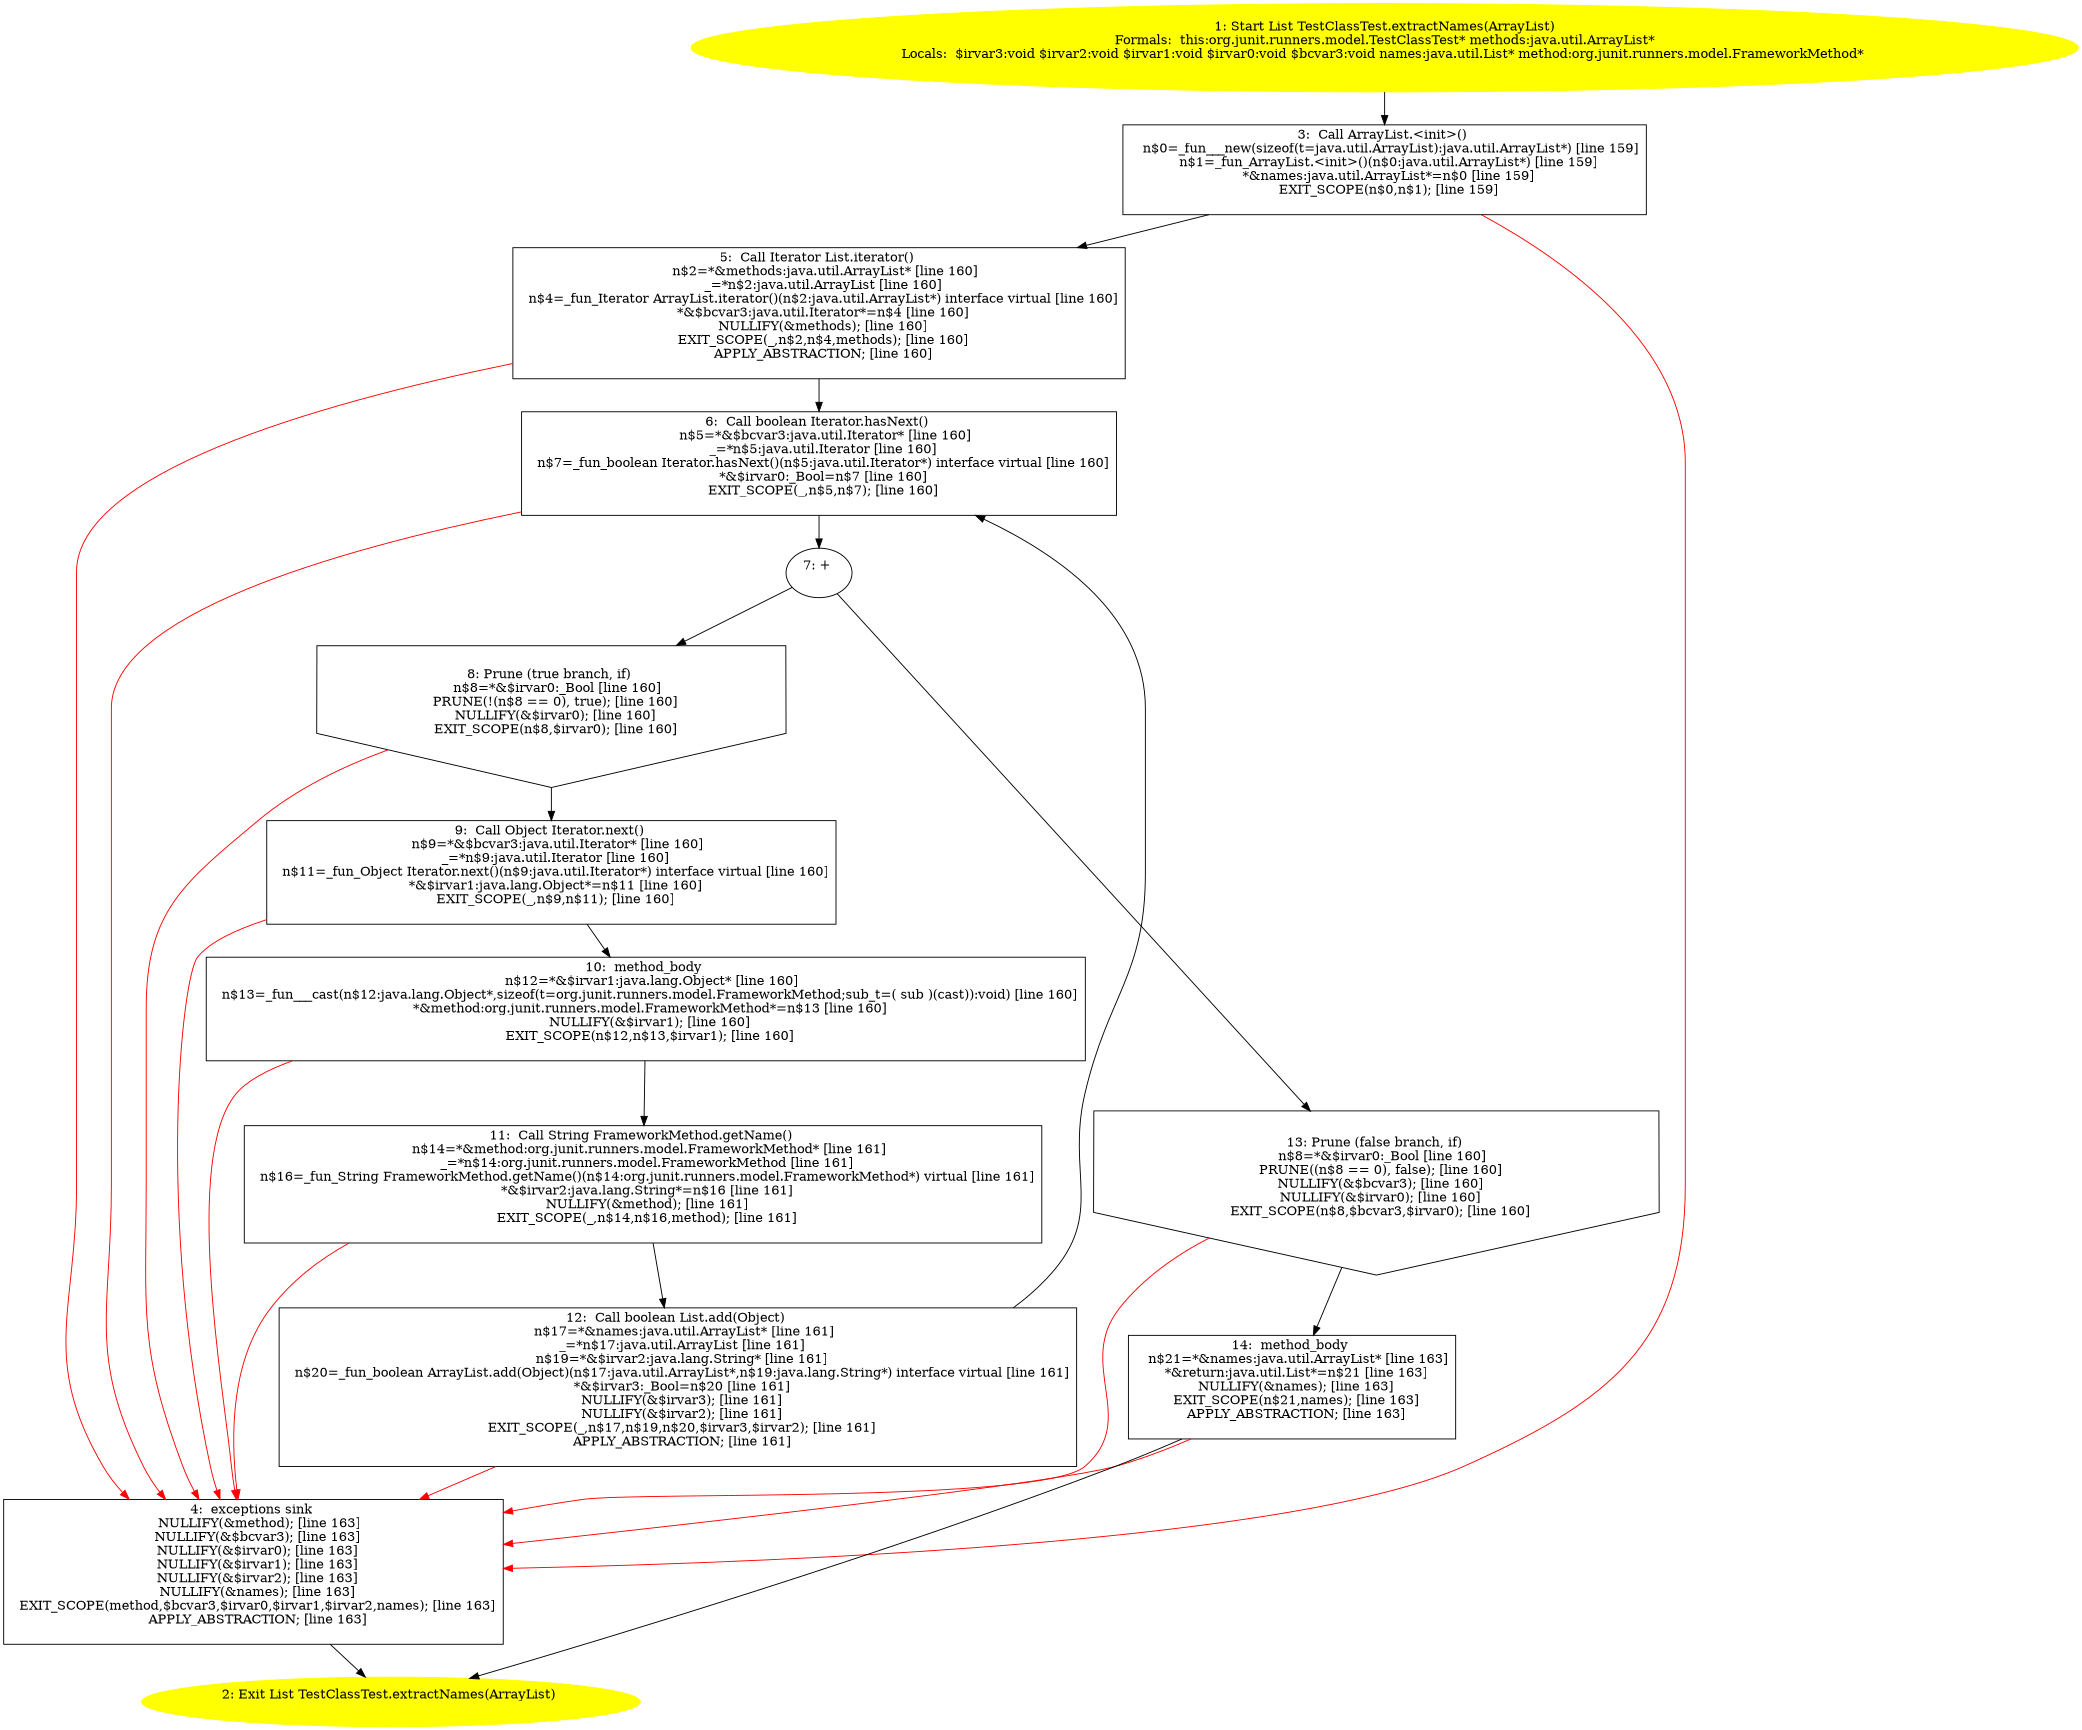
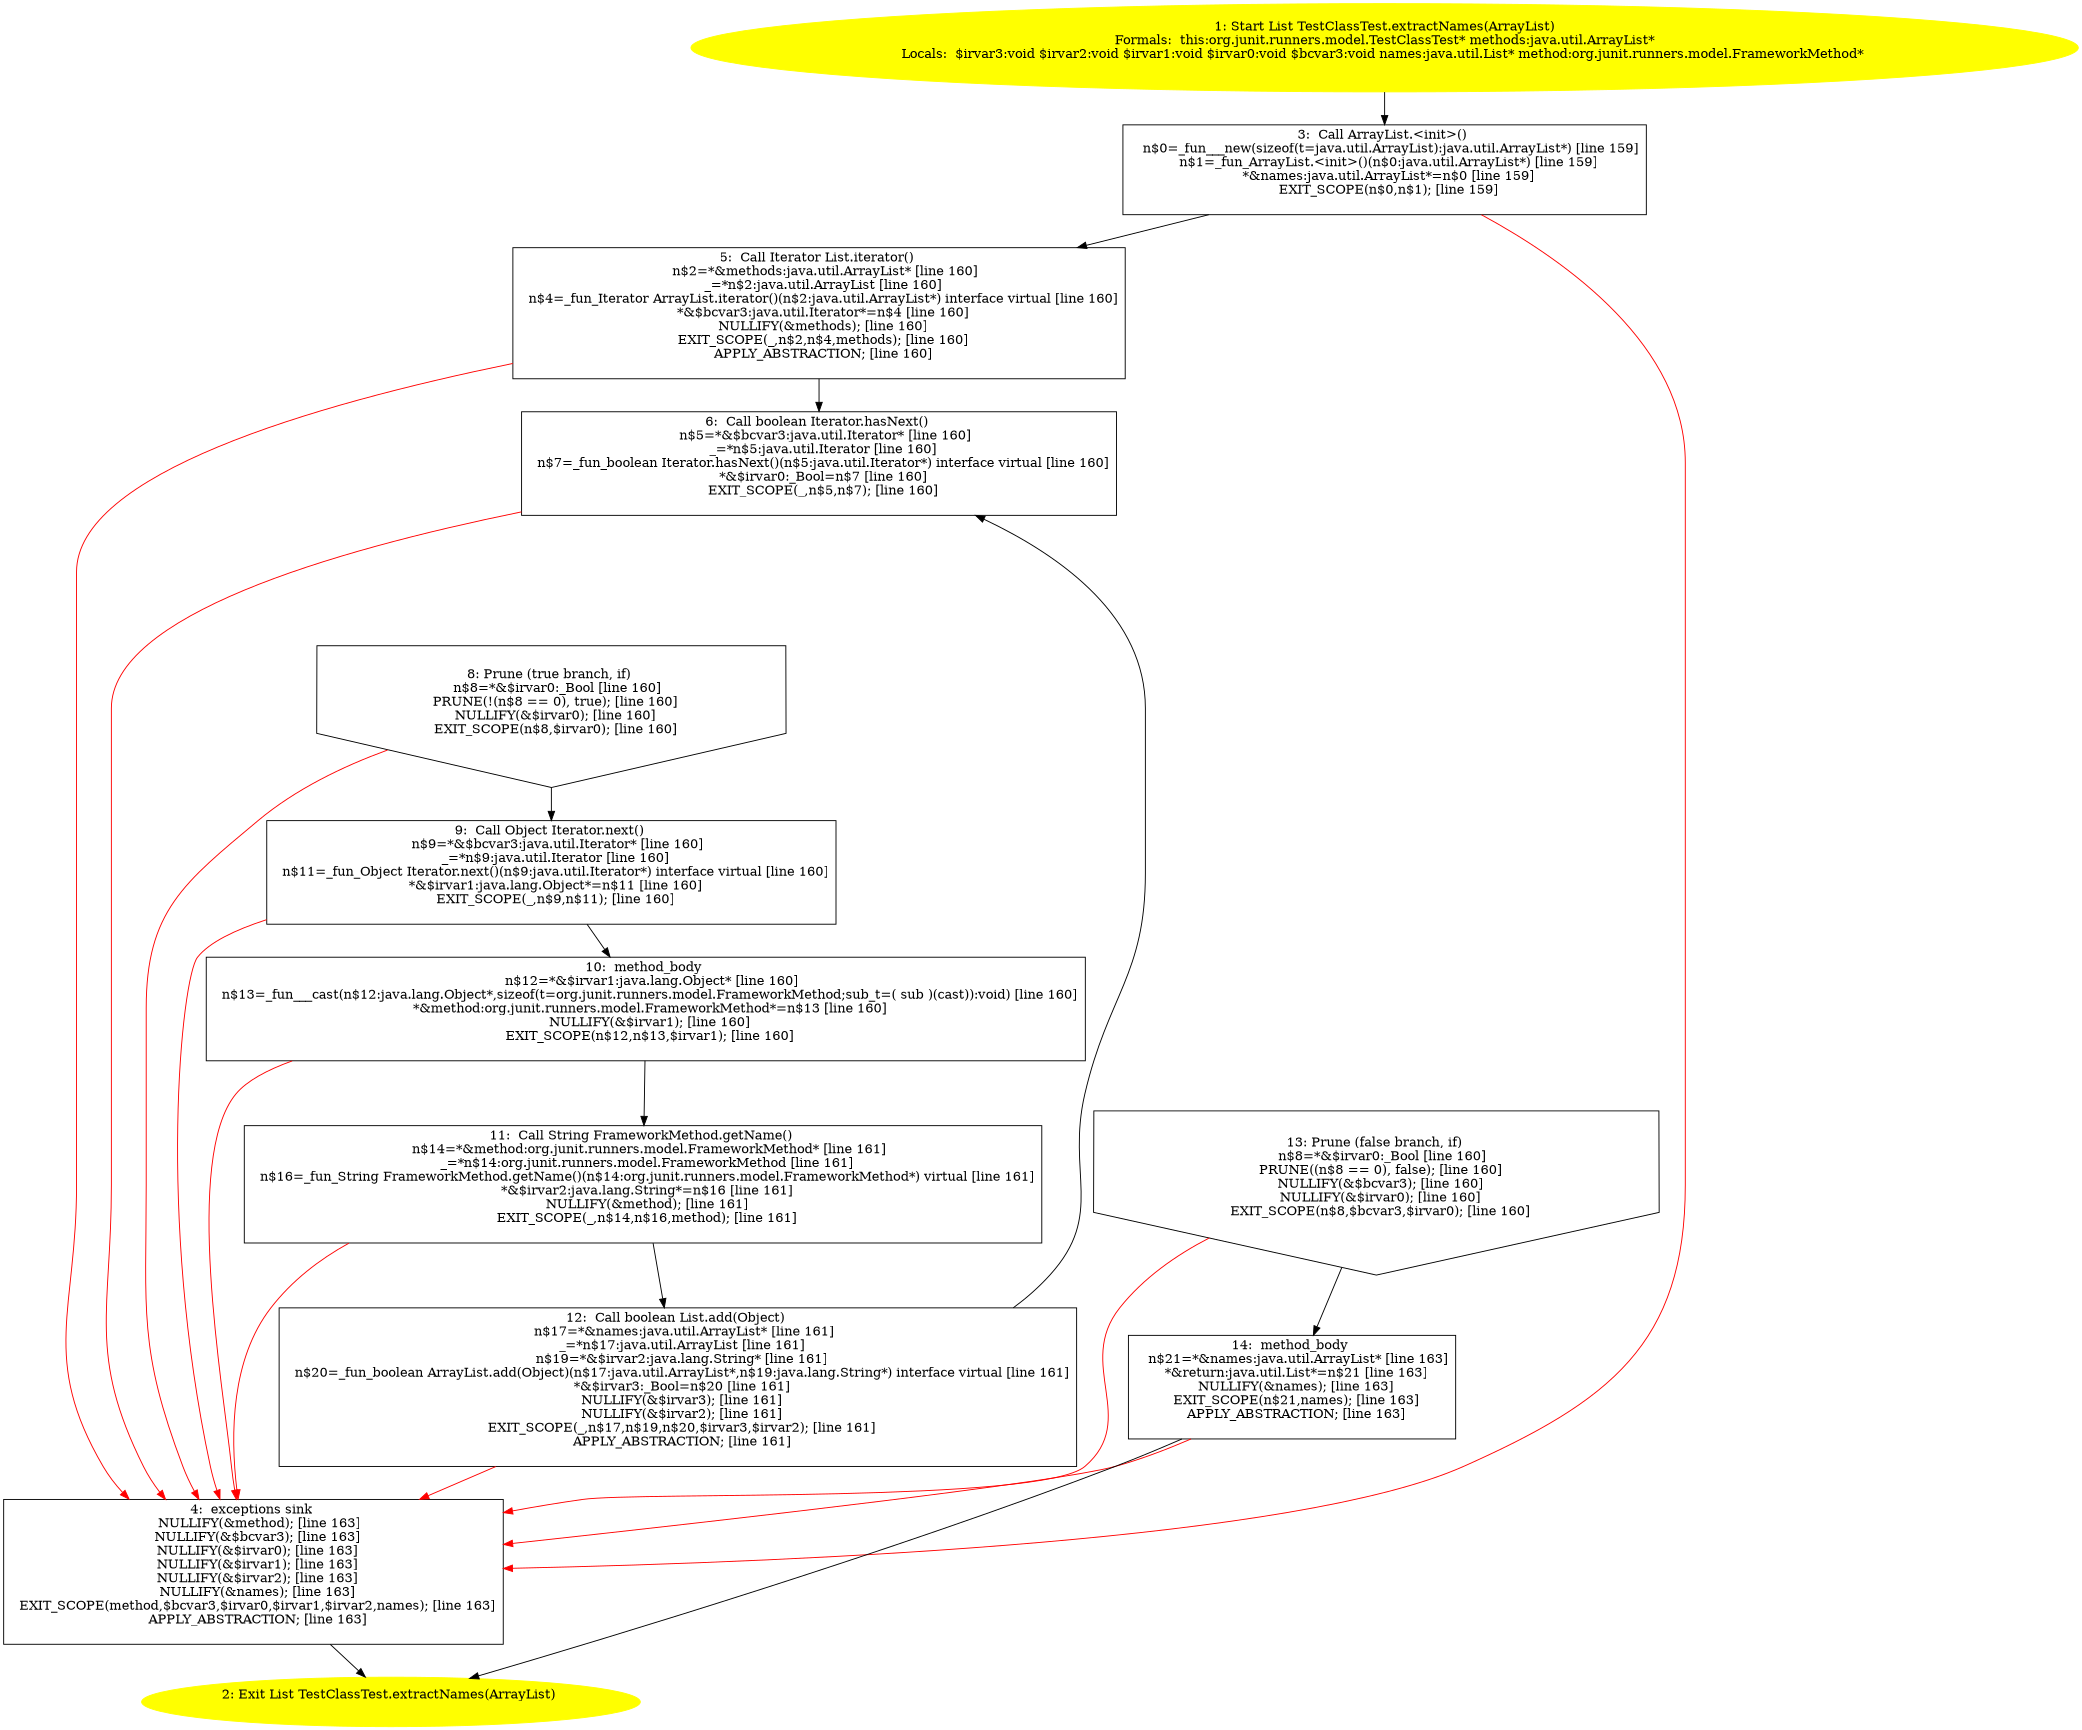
(819, 573) -> none
